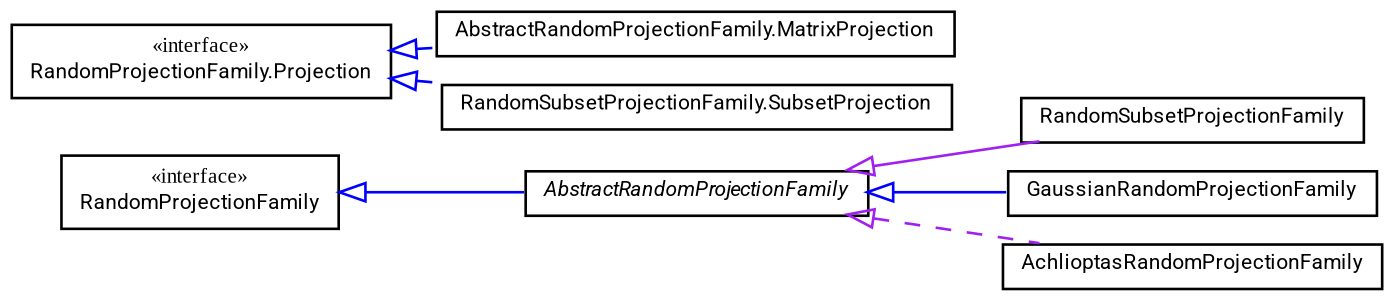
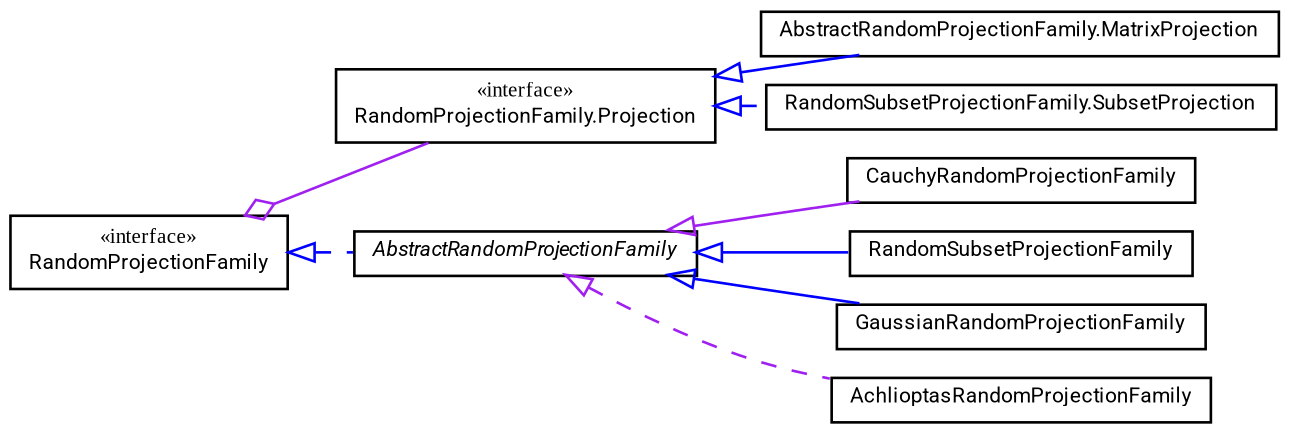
(426, 48) -> (800, 64)
(956, 154) -> (785, 252)
none -> (351, 173)
none -> (1020, 179)
(445, 192) -> (334, 252)
